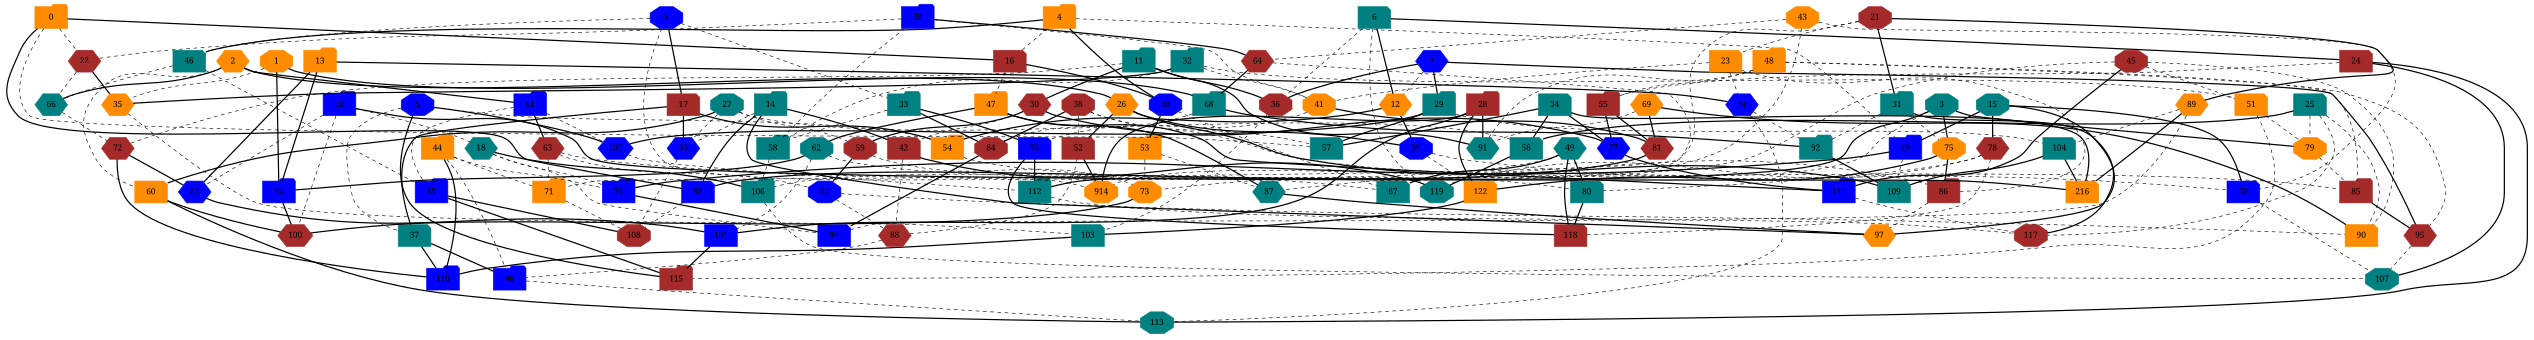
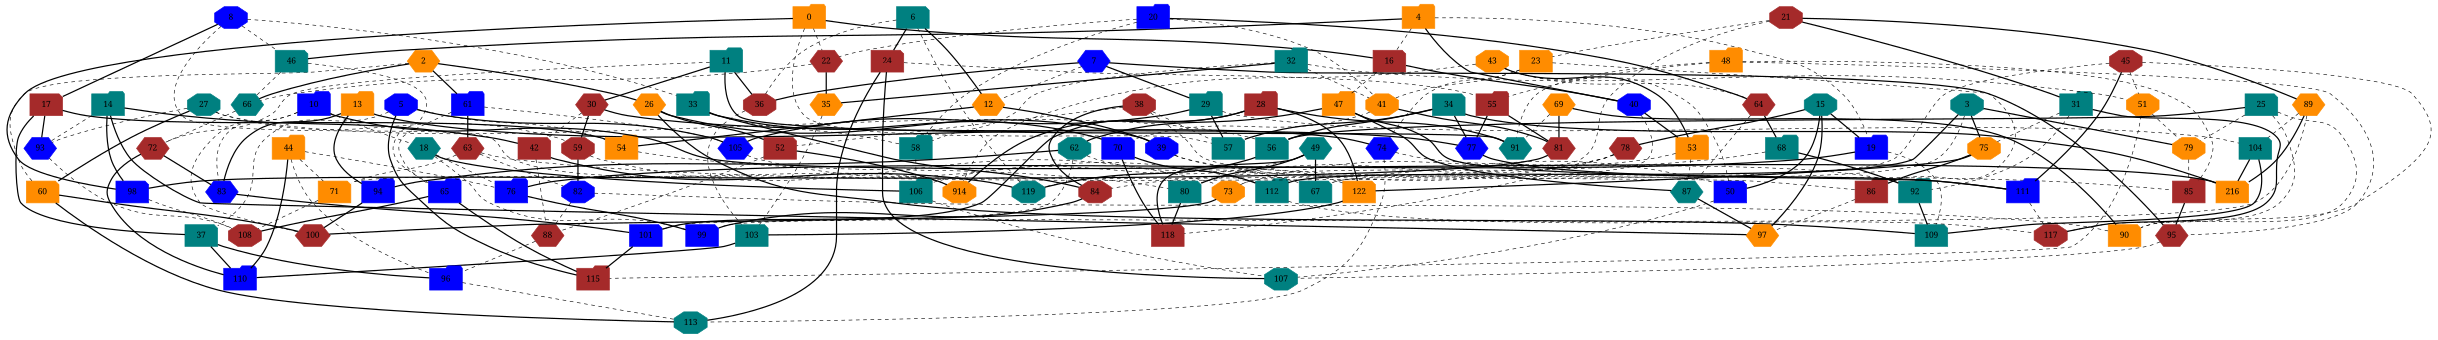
(277, 61) -> none
none -> (1644, 88)
(2251, 105) -> (2143, 105)
(549, 192) -> (335, 192)
